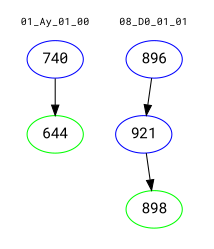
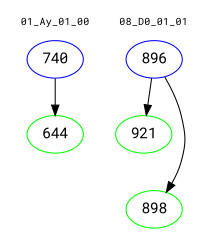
(144, 134) -> (144, 134)
(148, 166) -> (184, 129)
